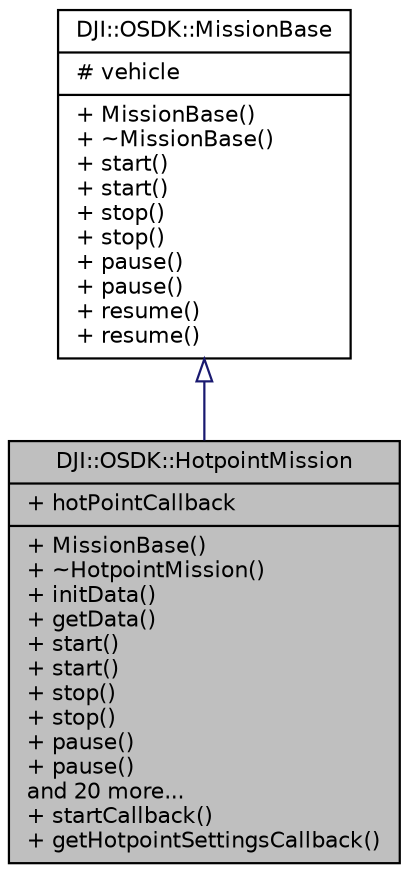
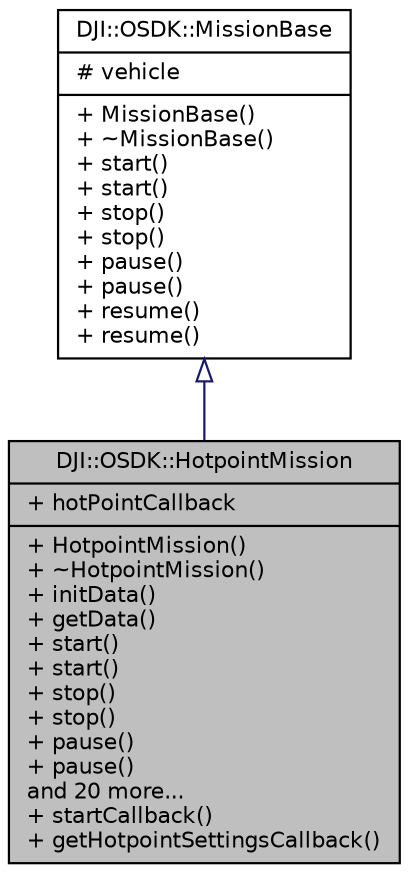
(117, 546) -> (137, 546)
